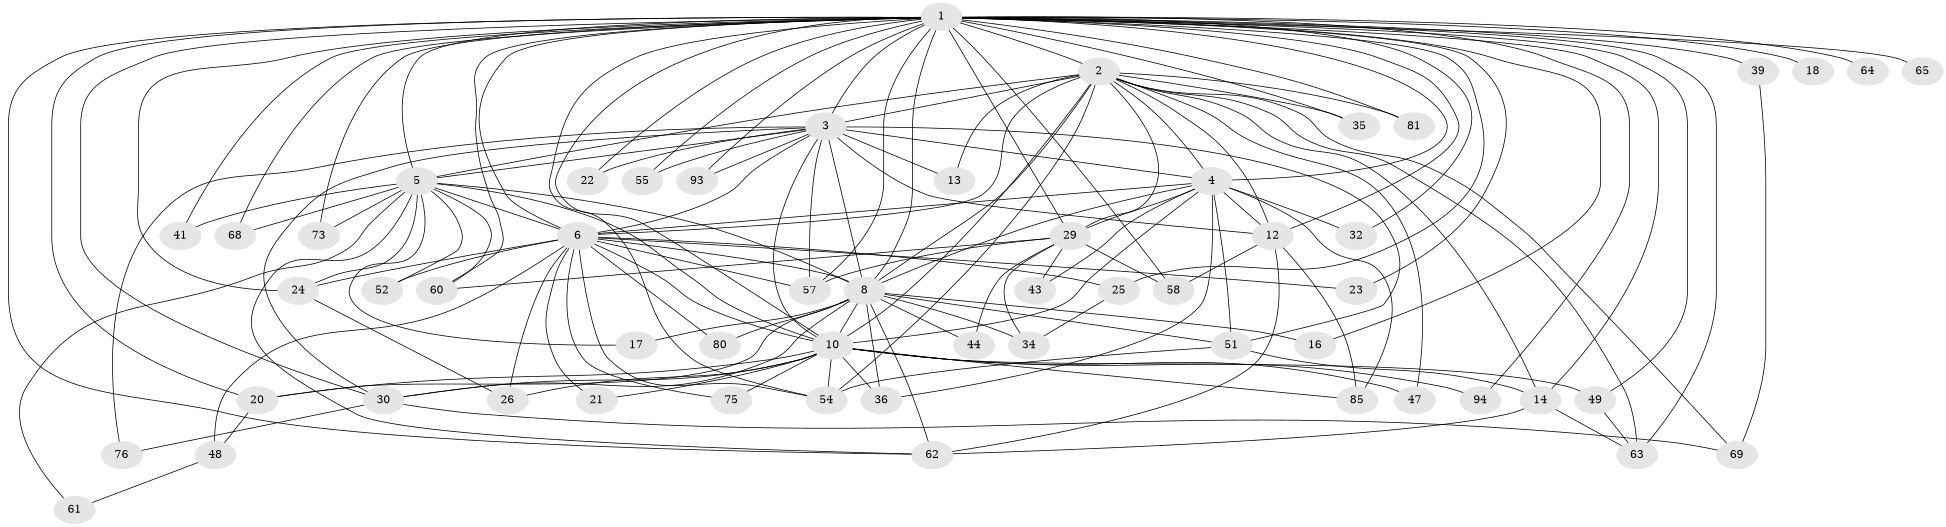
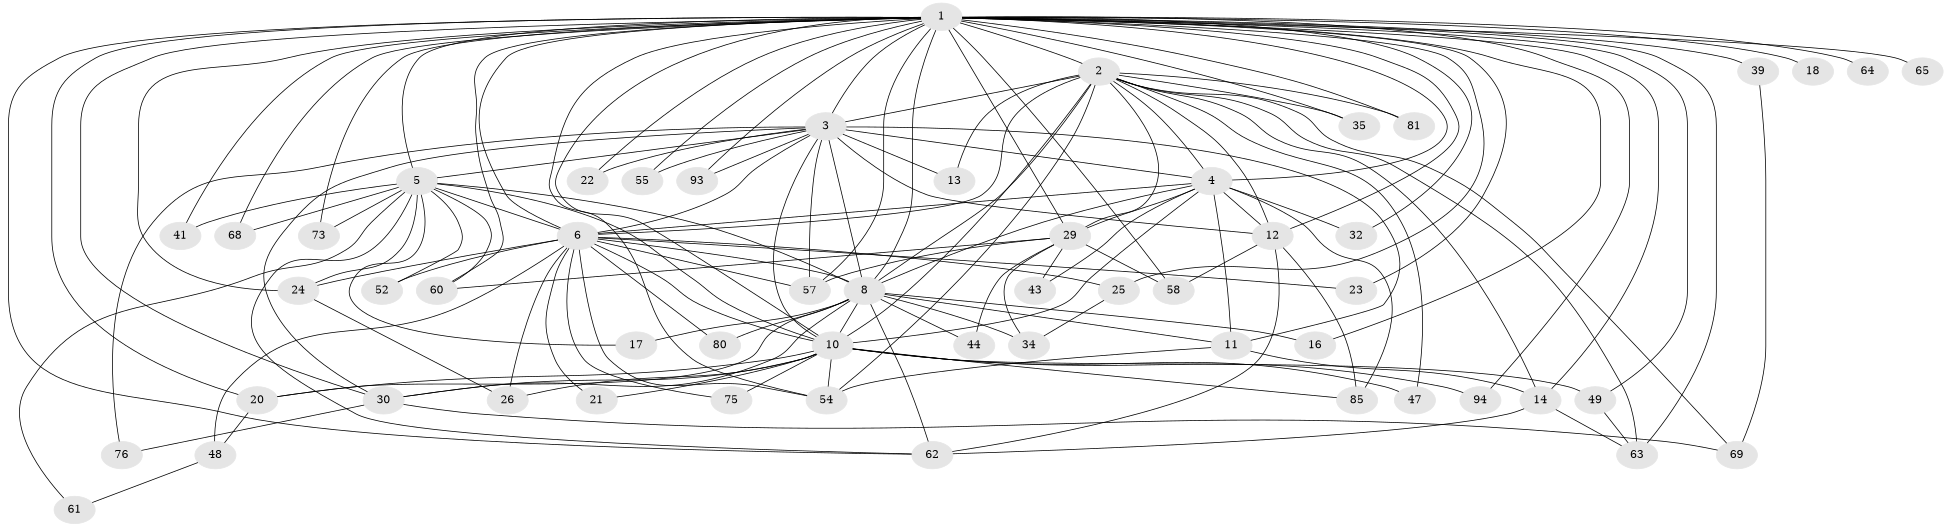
(757, 119) -> none
(1231, 346) -> (1231, 346)
(881, 400) -> none
